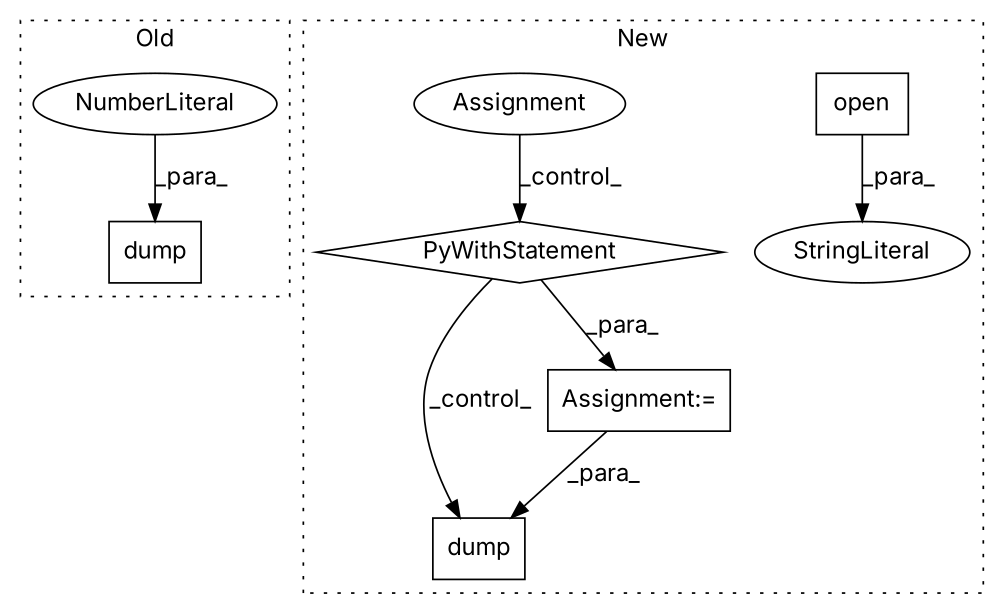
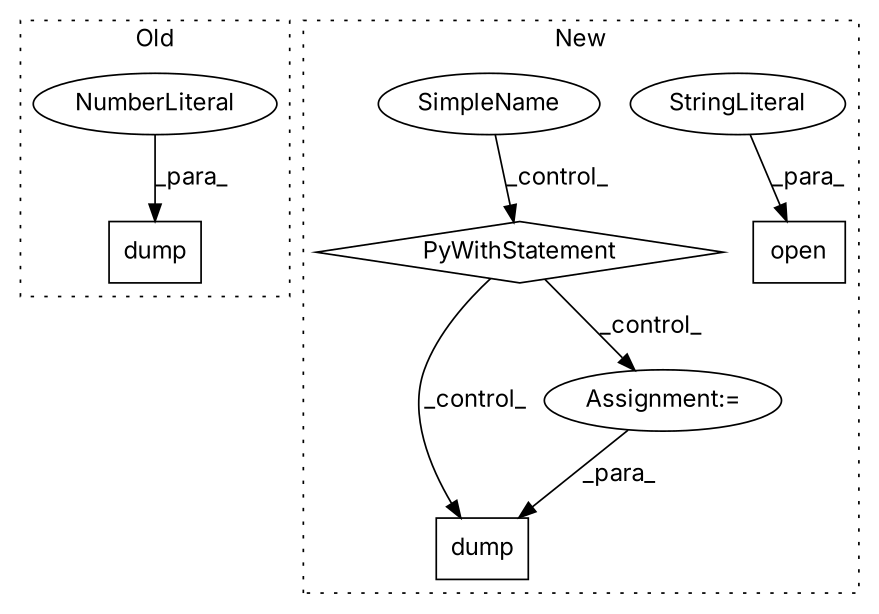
(520, 104) -> (489, 104)
(862, 170) -> (765, 170)
(623, 326) -> (652, 326)
(639, 400) -> (663, 400)
